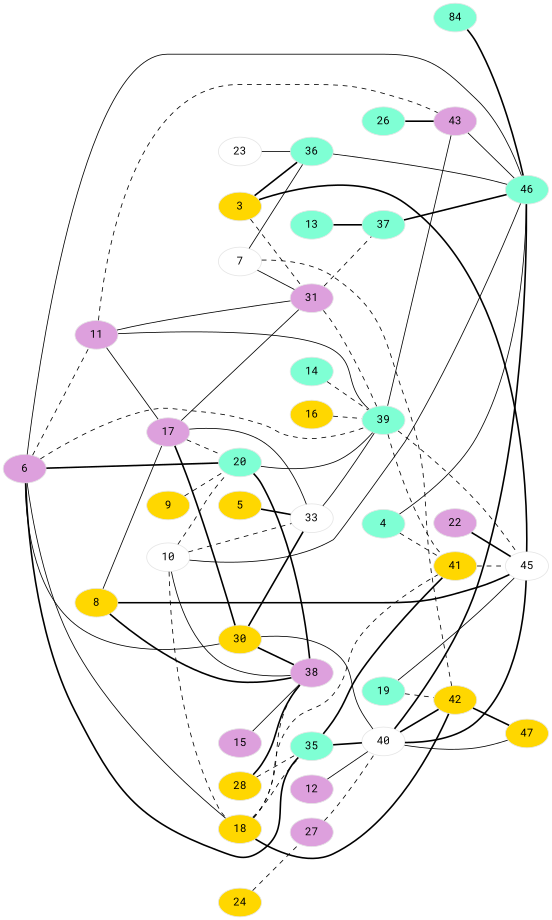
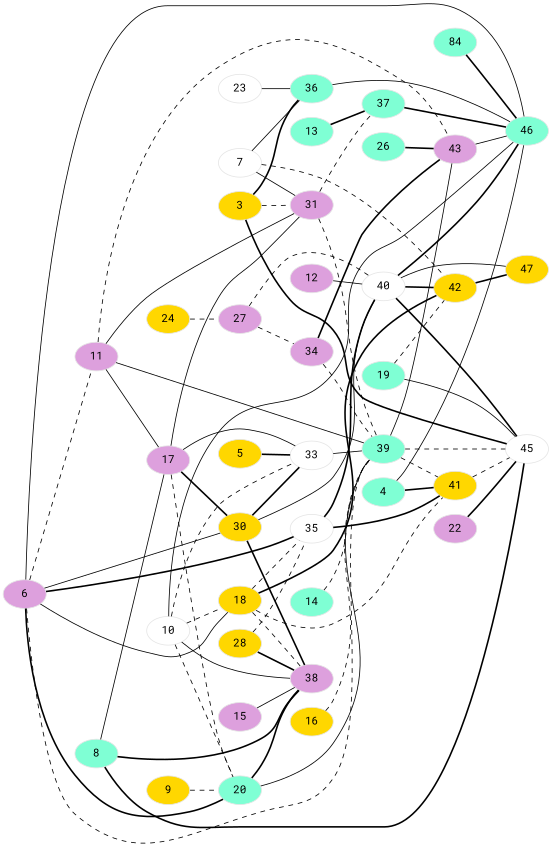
none -> (312, 352)
(419, 545) -> (419, 489)
(96, 603) -> (96, 754)
(312, 746) -> (312, 529)
